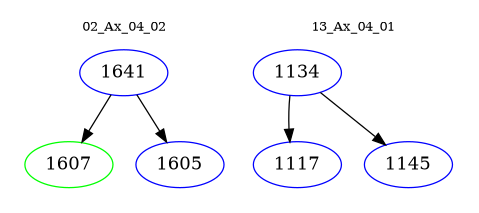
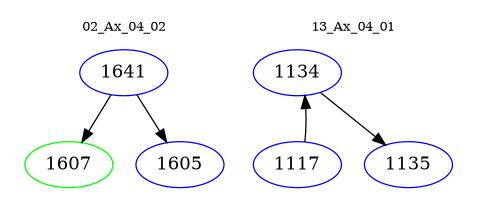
(289, 112) -> (306, 125)
(408, 165) -> (408, 165)
